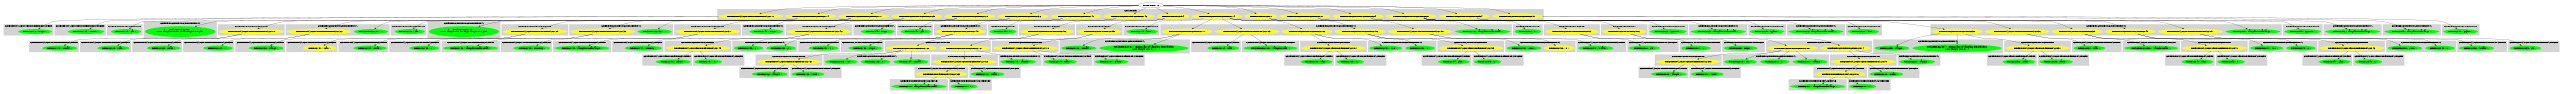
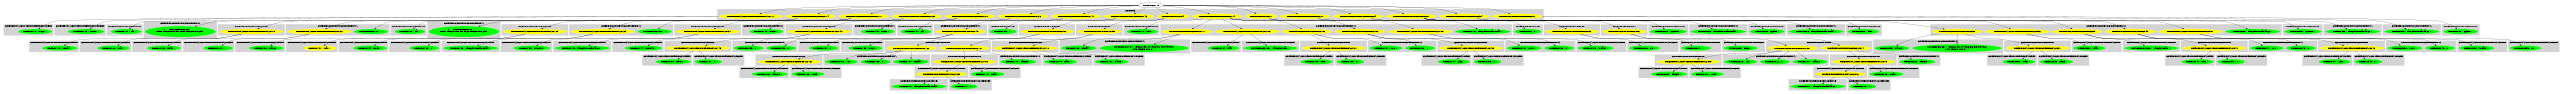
(1130, 11) -> (1130, 11)
(2190, 32) -> (2190, 32)
(1559, 48) -> (1559, 48)
